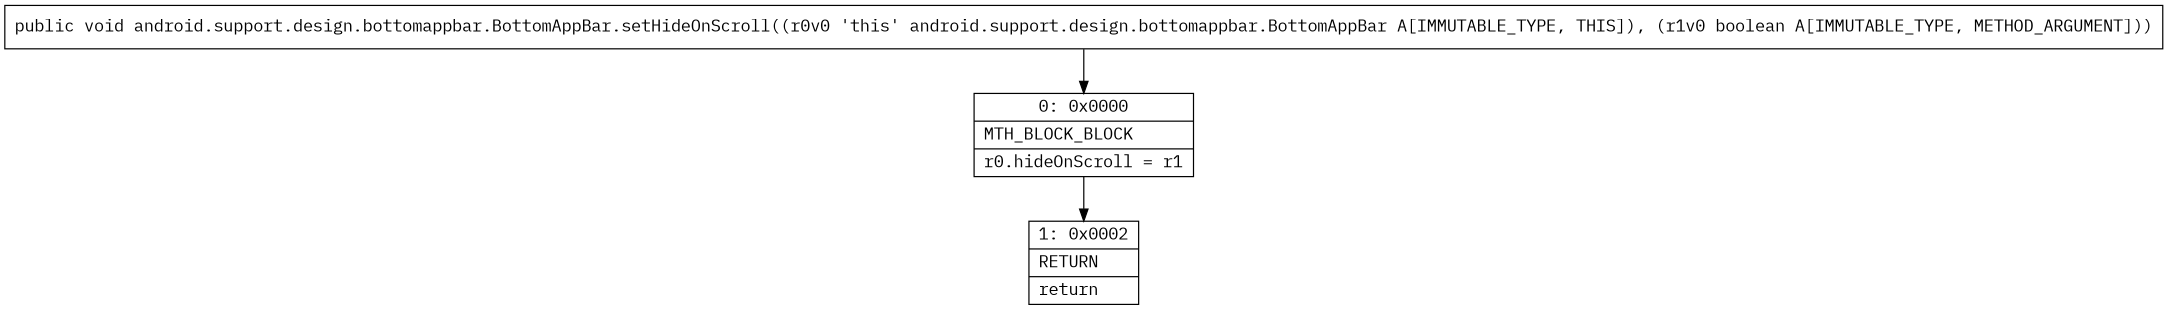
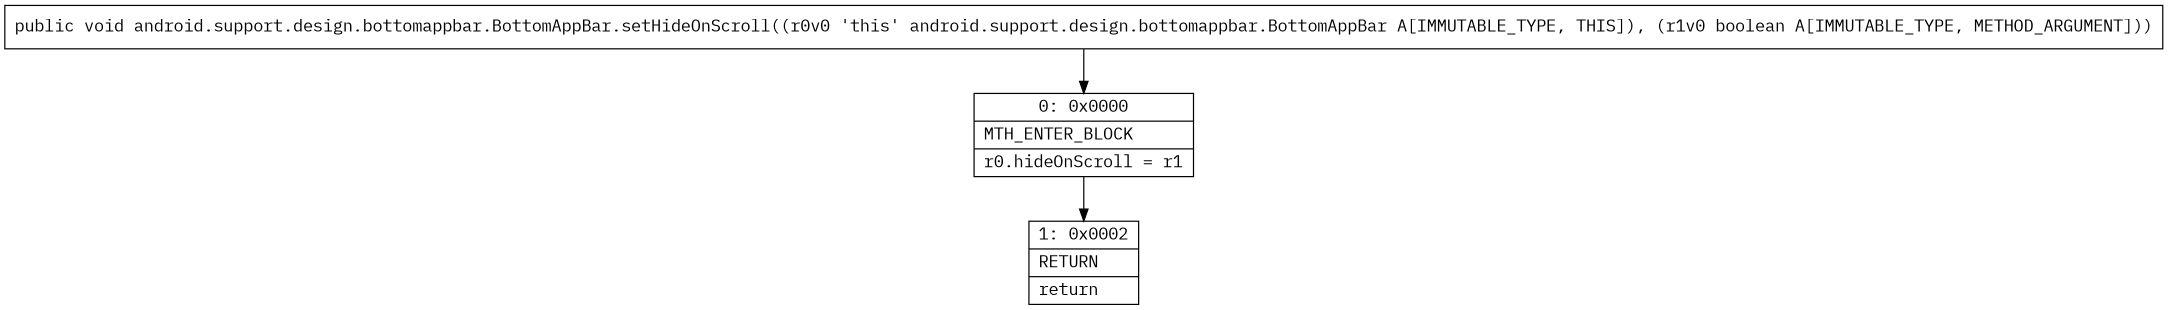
(1058, 134) -> (1058, 134)
